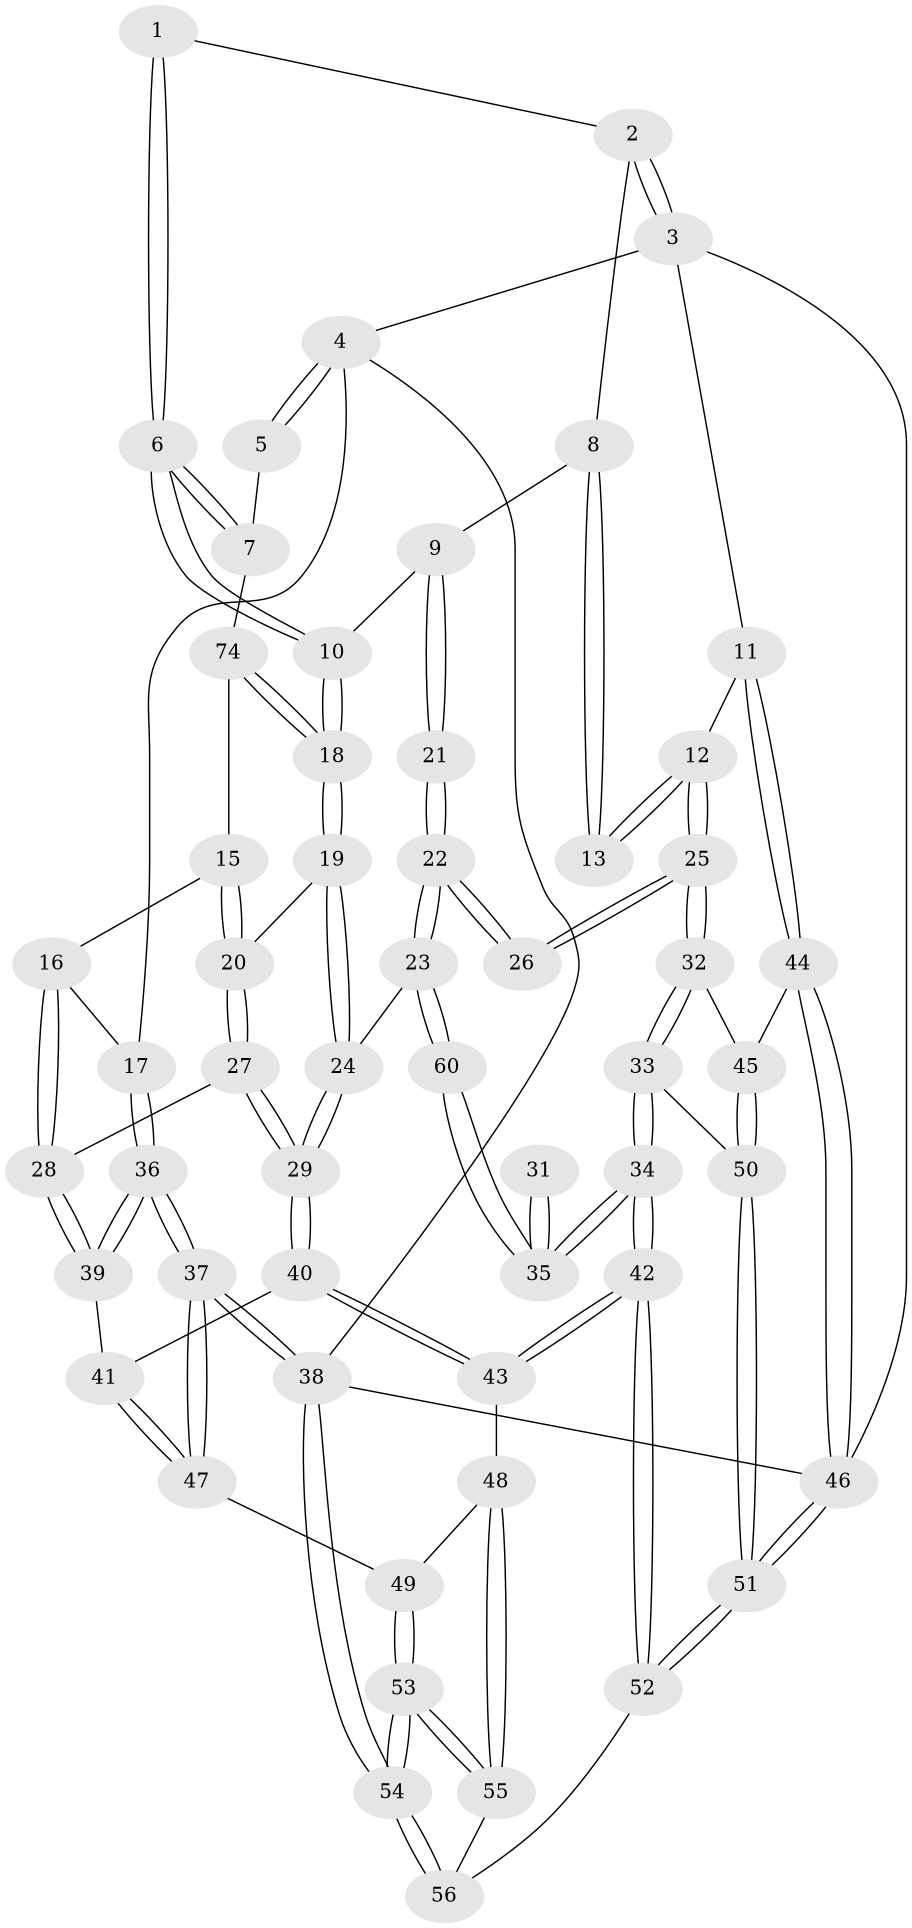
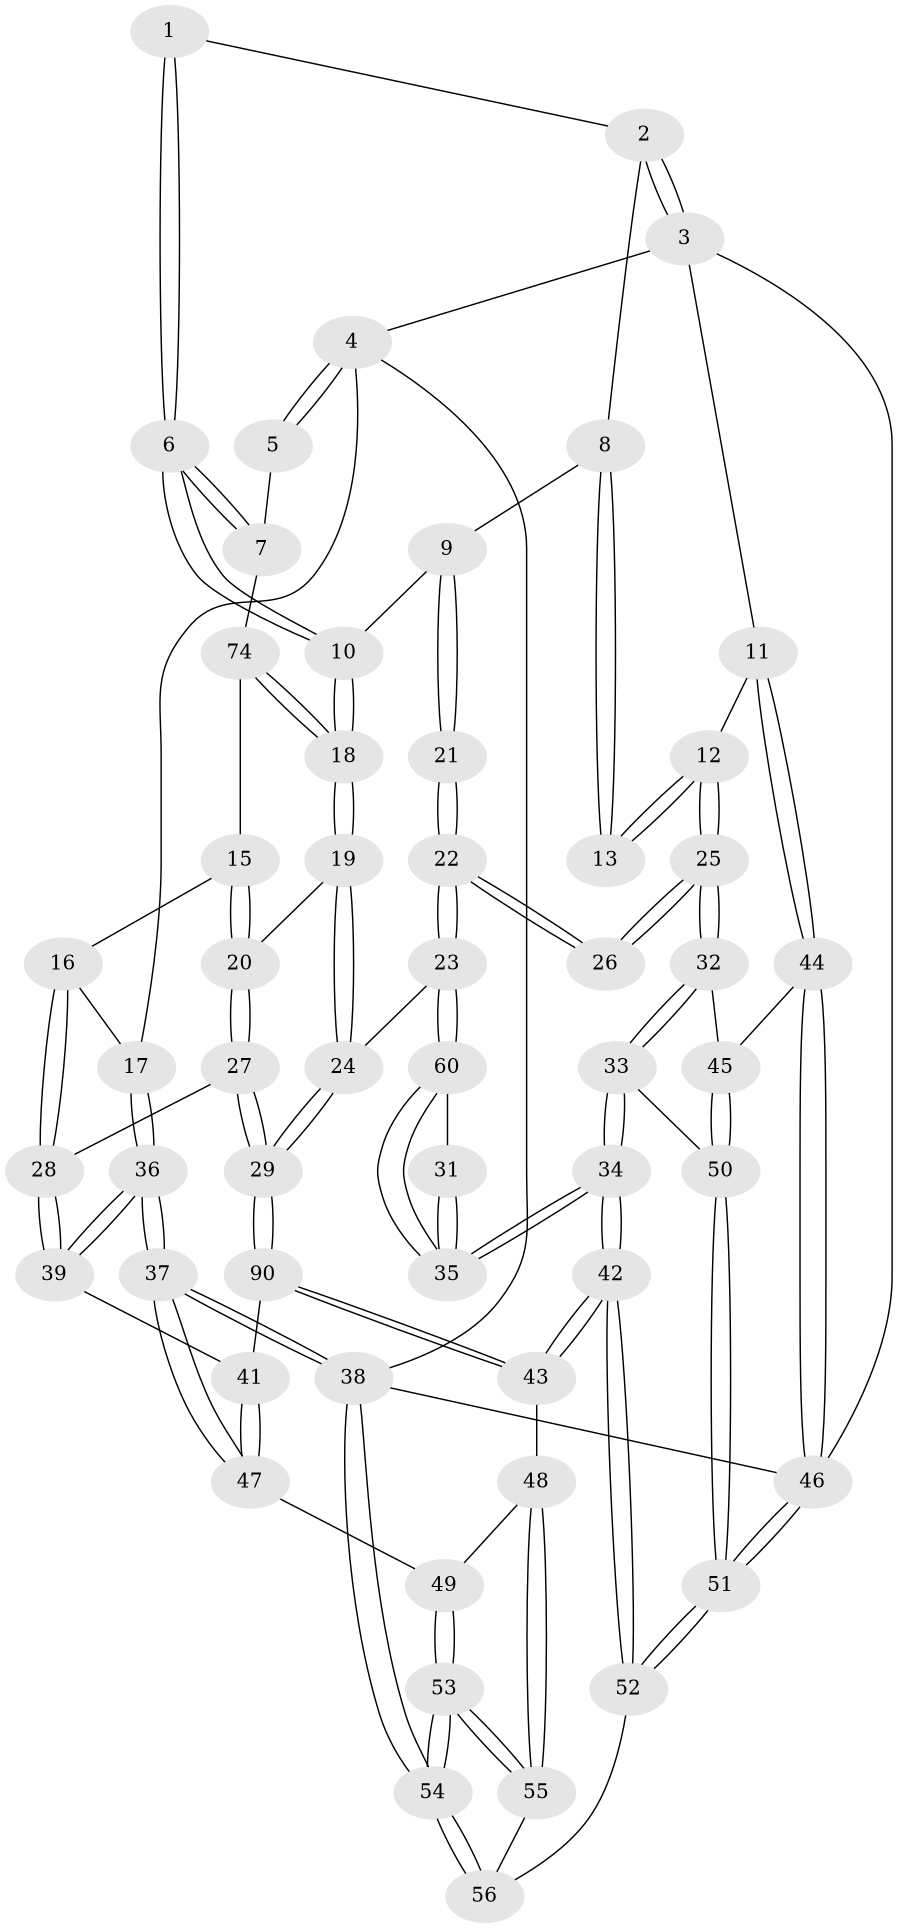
none -> (447, 1120)
(301, 1275) -> (263, 1275)
